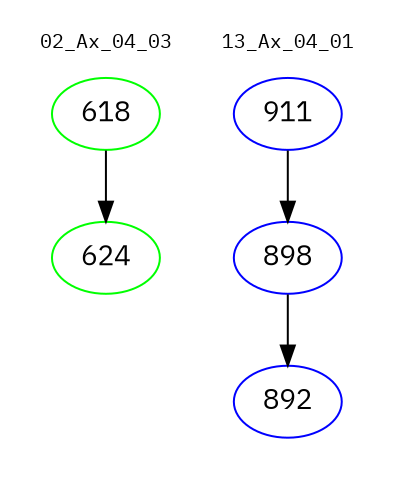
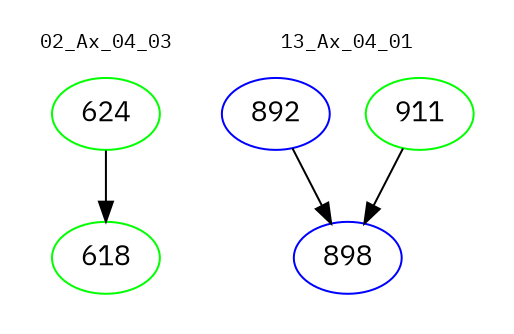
(288, 114) -> (420, 114)
(106, 176) -> (106, 176)
(288, 320) -> (307, 177)
